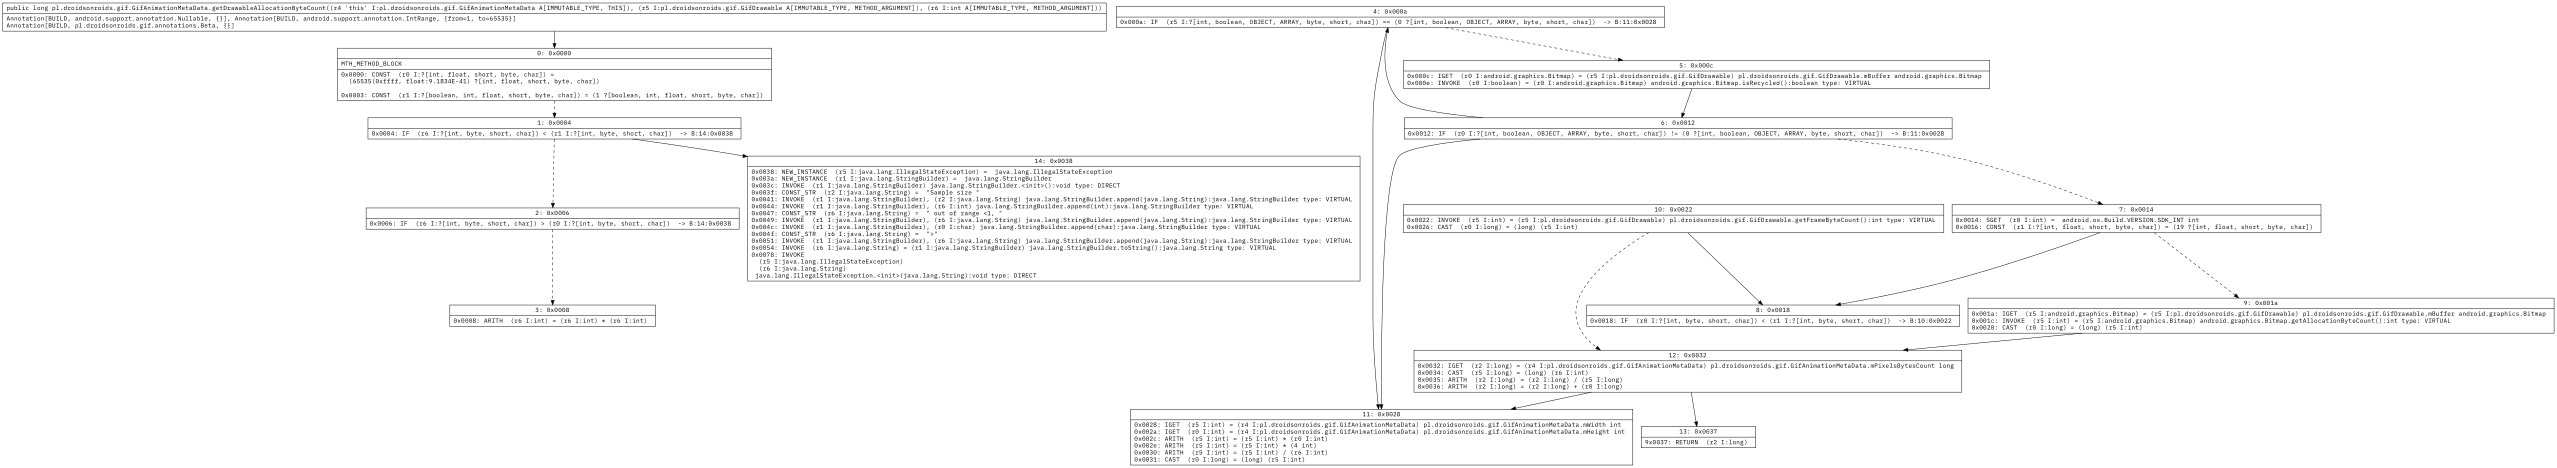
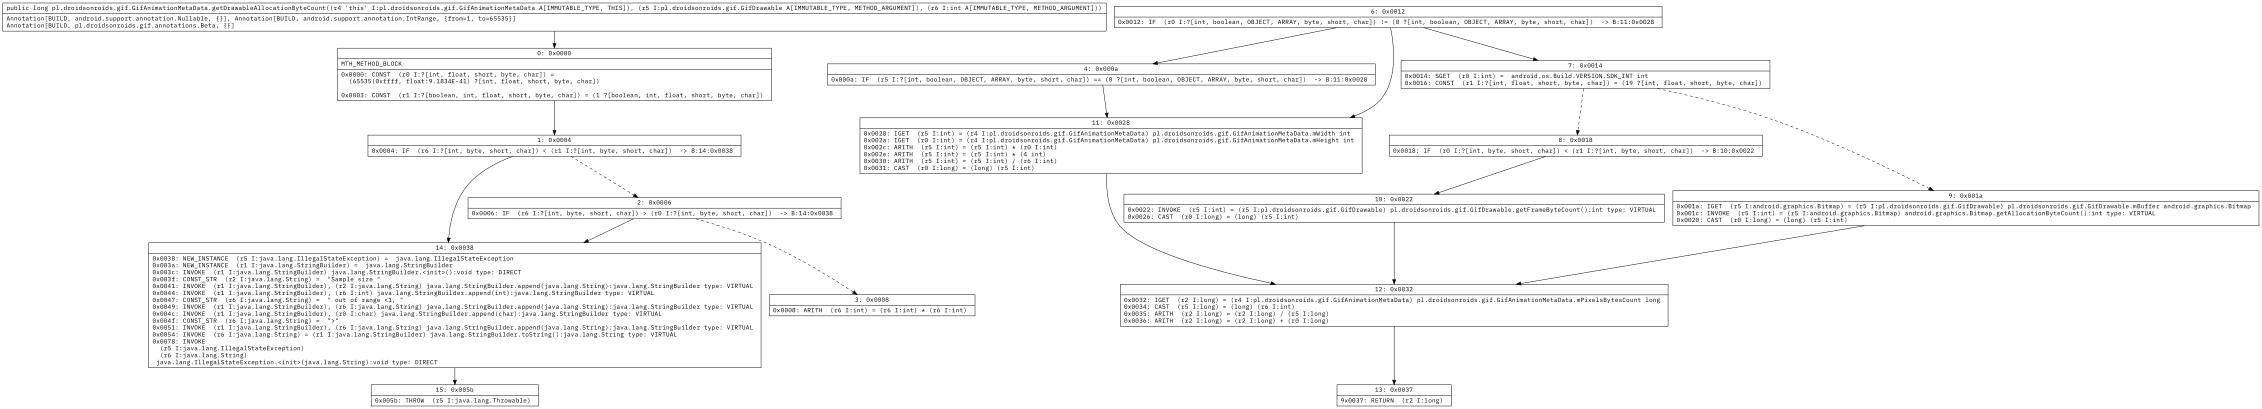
(1697, 74) -> none
(554, 107) -> (554, 116)
(1971, 161) -> (1478, 43)
none -> (611, 230)
(1724, 267) -> (1492, 174)
(1972, 275) -> (1581, 110)
(1590, 281) -> (1394, 251)
none -> (455, 395)
(1553, 400) -> (1166, 253)
